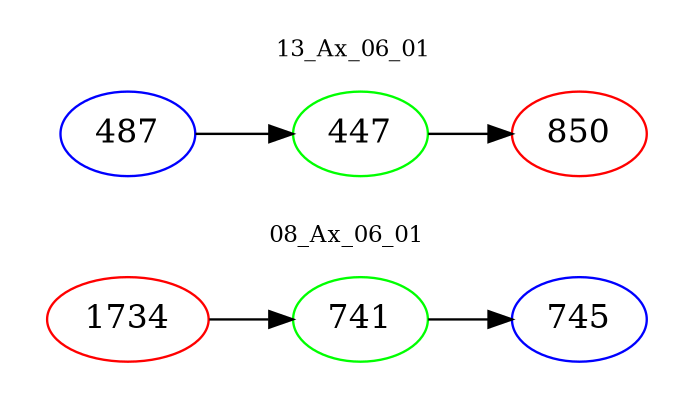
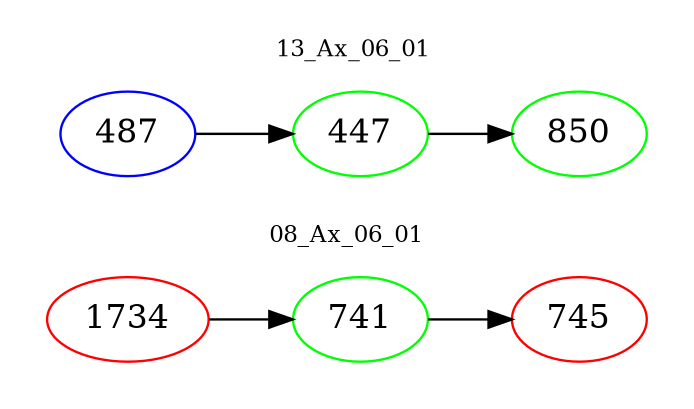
(579, 134) -> (579, 134)
(579, 319) -> (579, 319)
